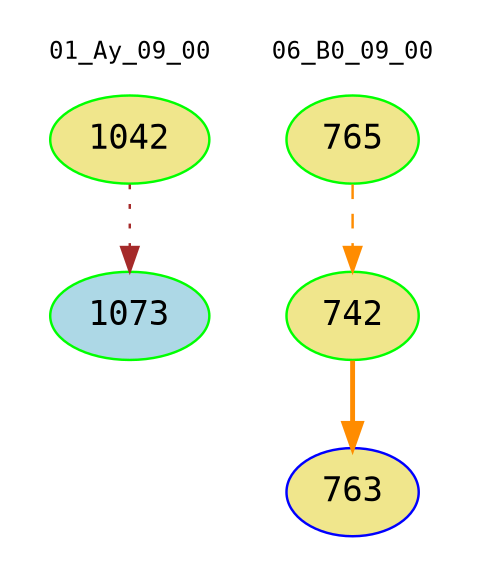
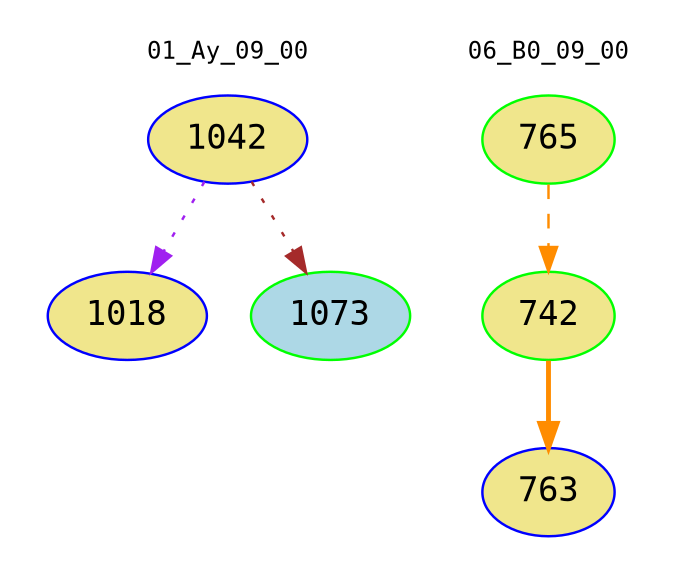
(130, 140) -> (228, 140)
none -> (127, 316)
